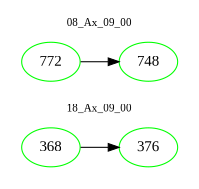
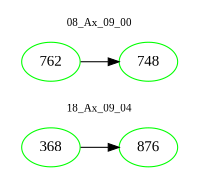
(51, 62) -> (51, 62)
(100, 109) -> (100, 109)
(148, 147) -> (148, 147)
